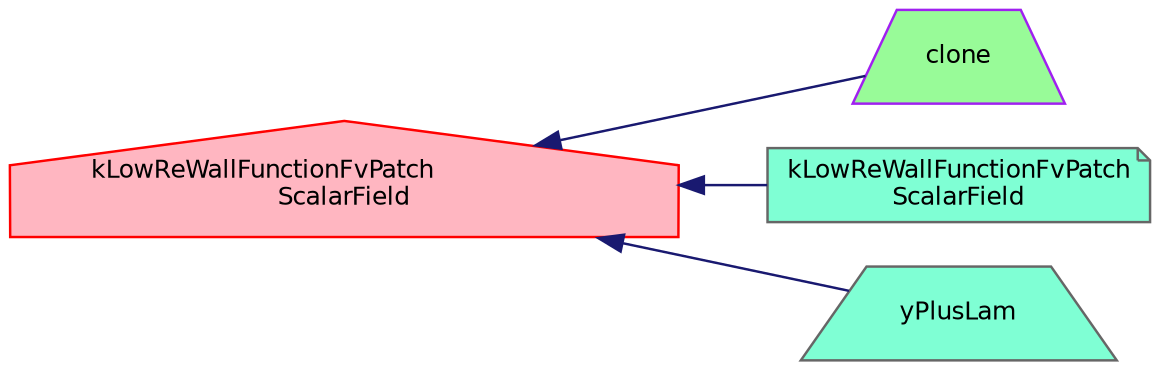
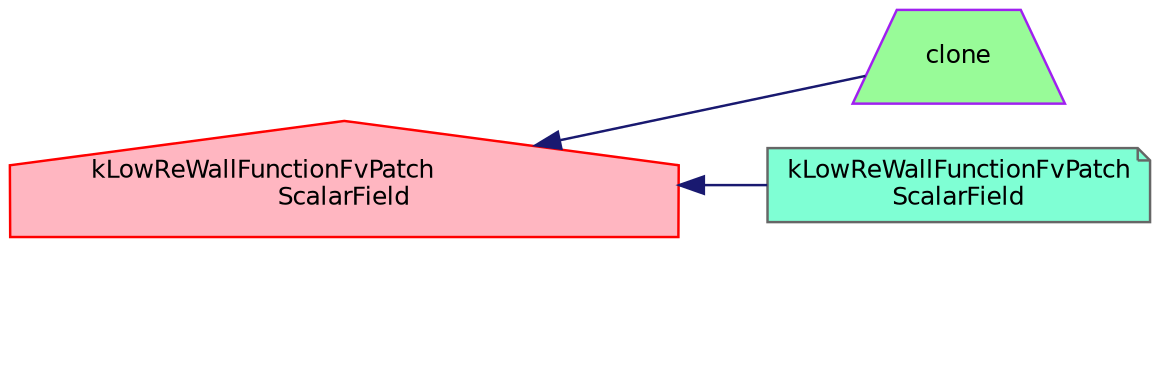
(959, 313) -> none
